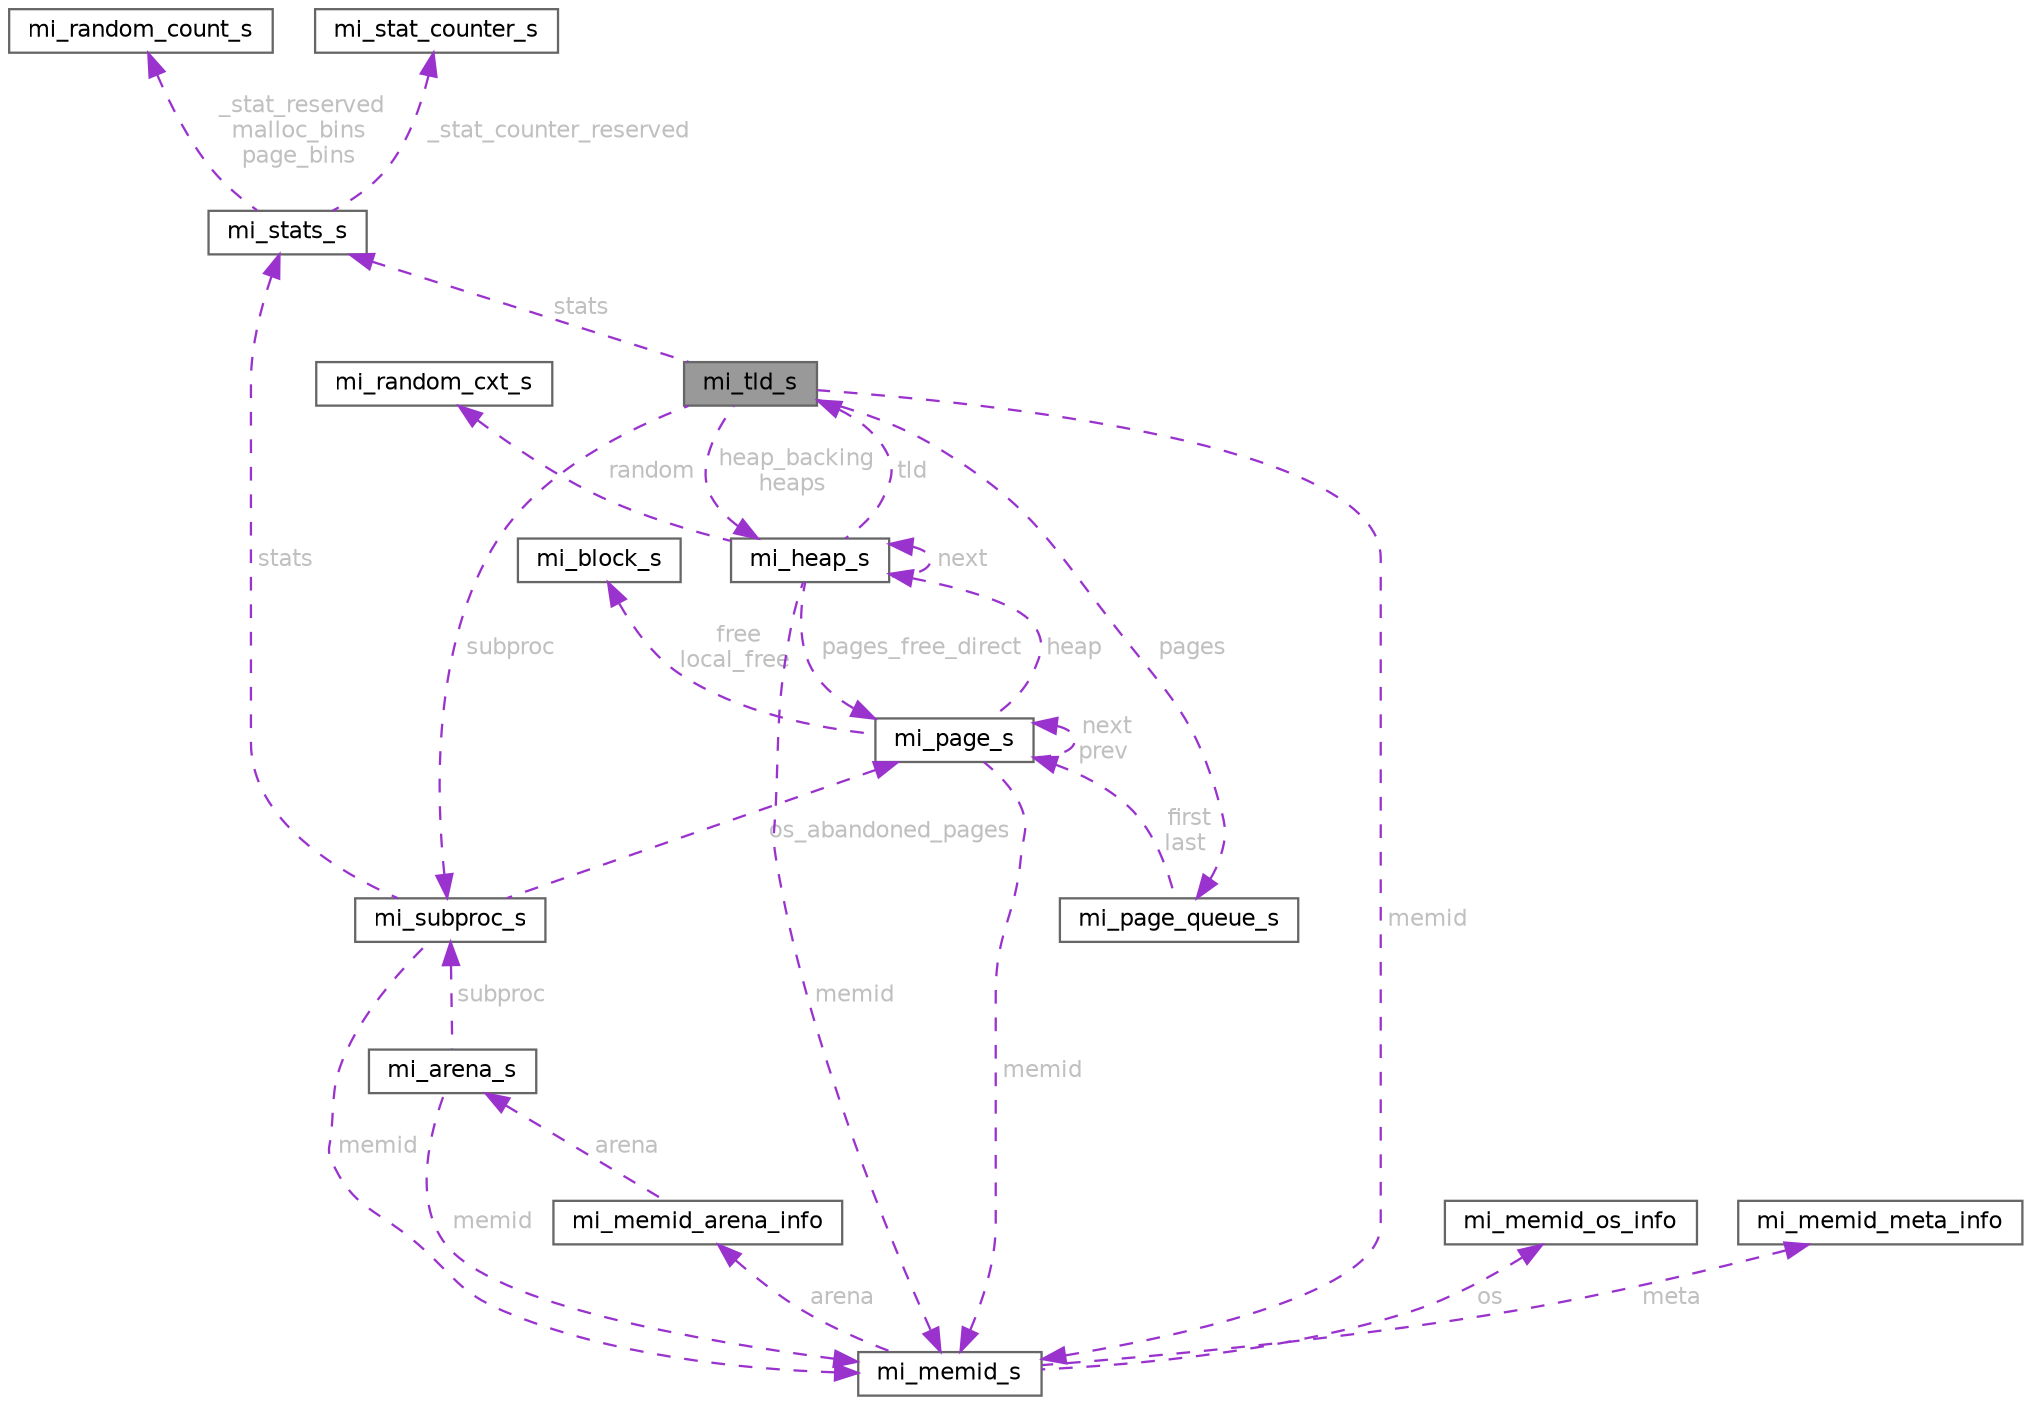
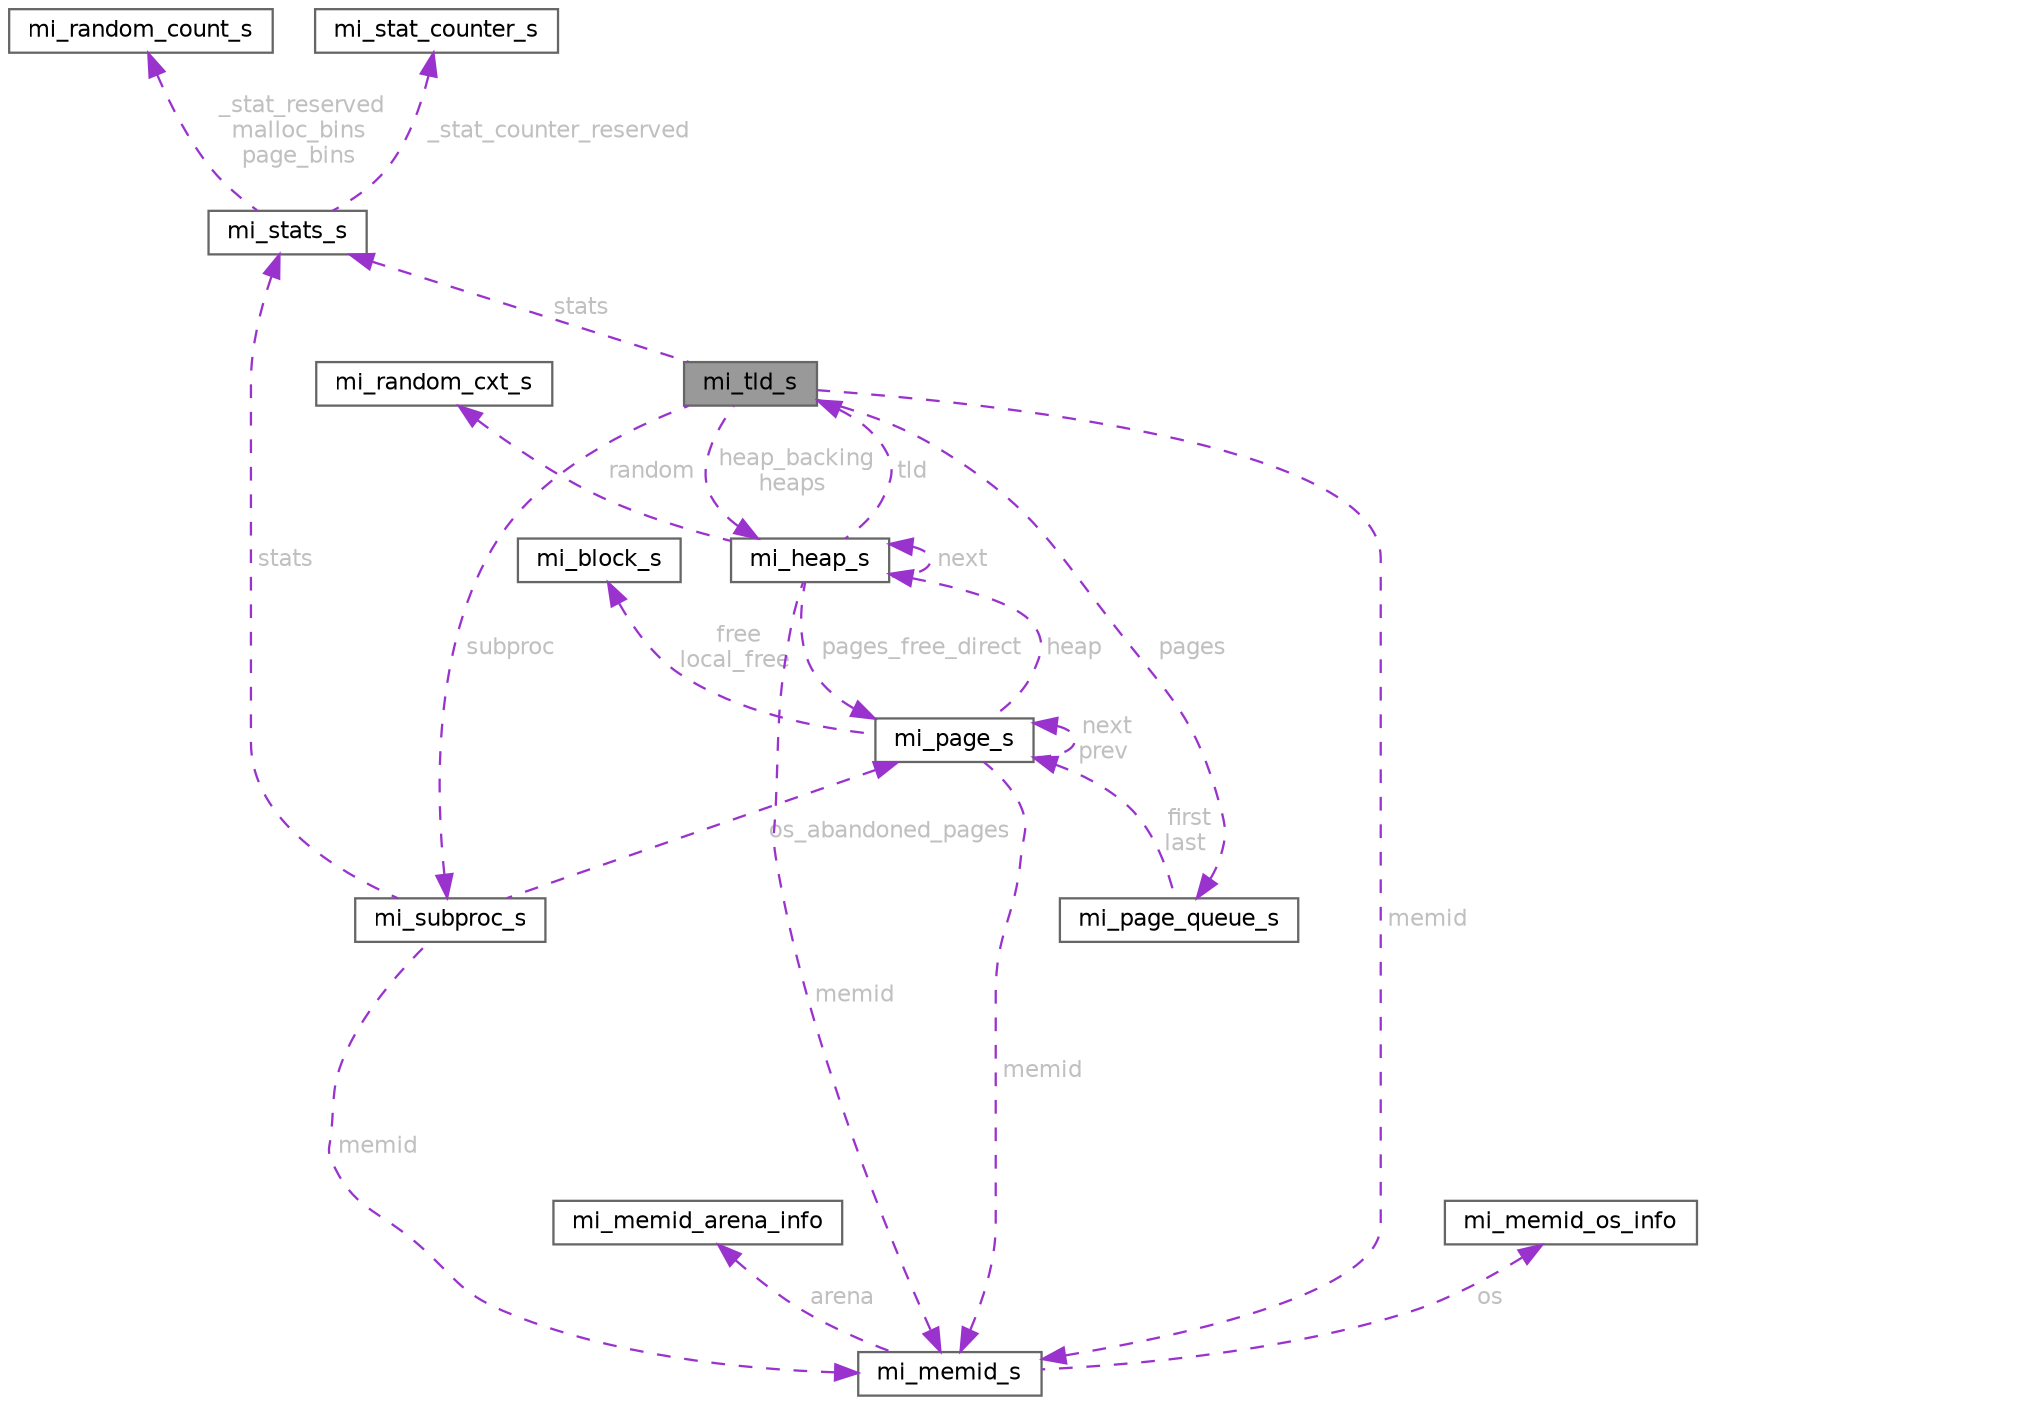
(453, 1071) -> none
(1880, 1223) -> none
